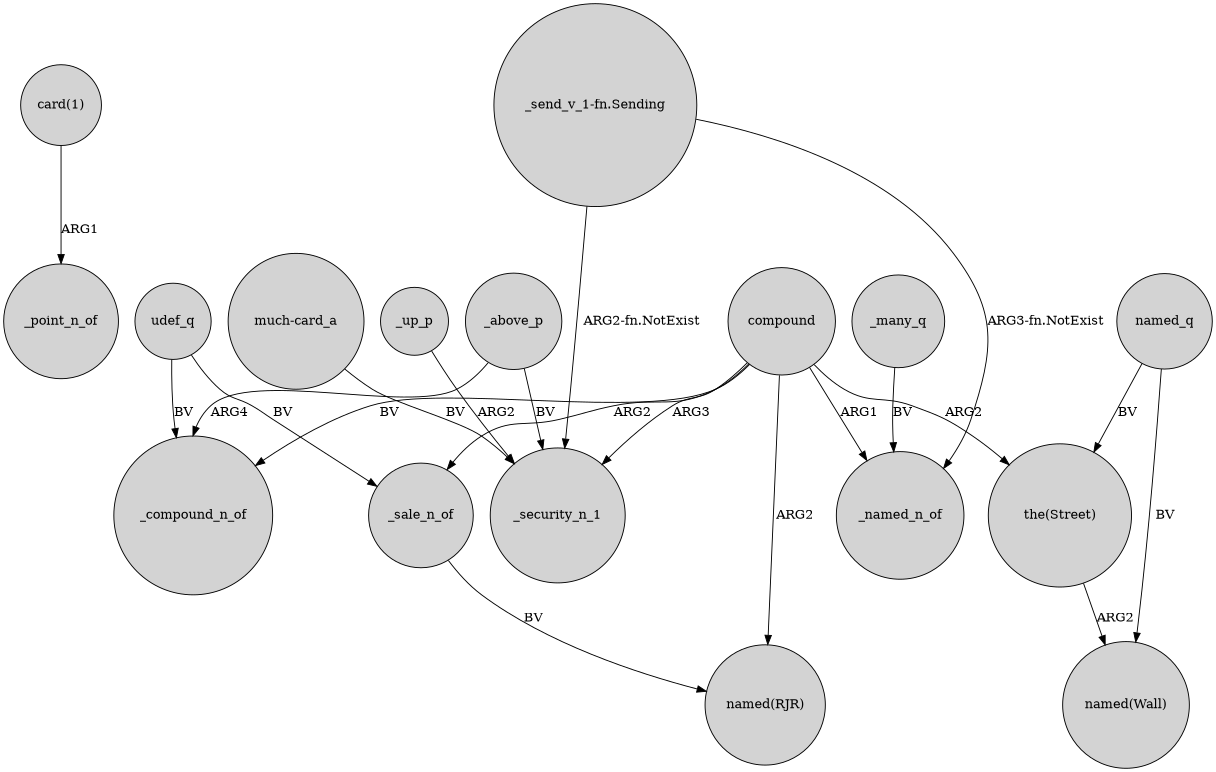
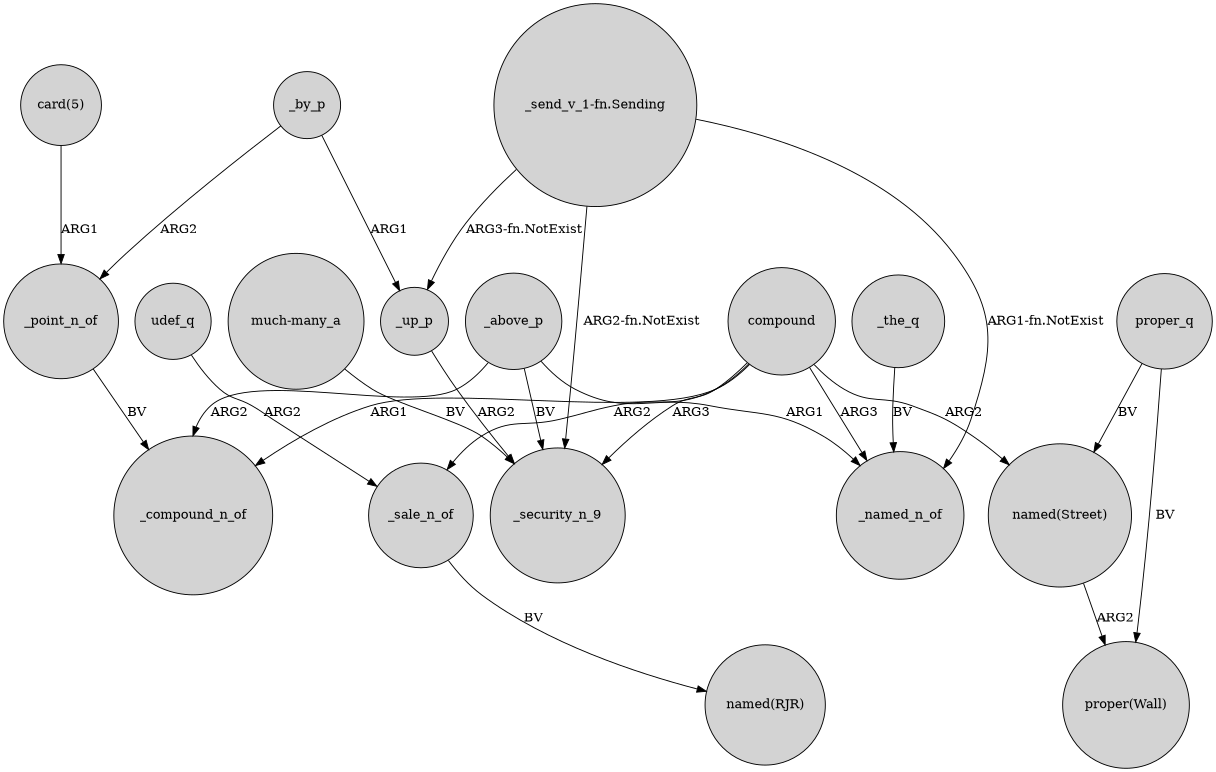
(61, 105) -> (61, 105)
none -> (307, 105)
none -> (468, 221)
(296, 321) -> (296, 321)
(898, 321) -> (898, 321)
(1046, 321) -> (1046, 321)
(1165, 321) -> (1165, 321)
(172, 394) -> (118, 405)
none -> (697, 404)
(230, 413) -> (230, 413)
(283, 413) -> (283, 413)
(389, 413) -> (389, 413)
(859, 413) -> (859, 413)
(774, 505) -> none
(558, 515) -> (558, 515)
(1060, 515) -> (1060, 515)
(1126, 705) -> (1126, 705)
